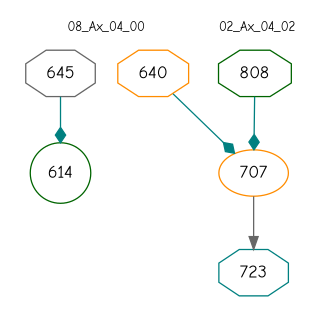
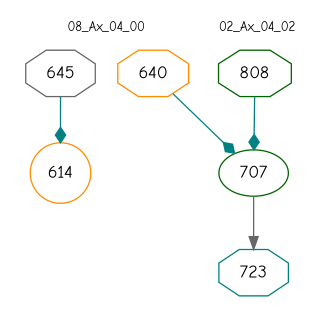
(61, 173) -> (61, 173)
(254, 173) -> (254, 173)
